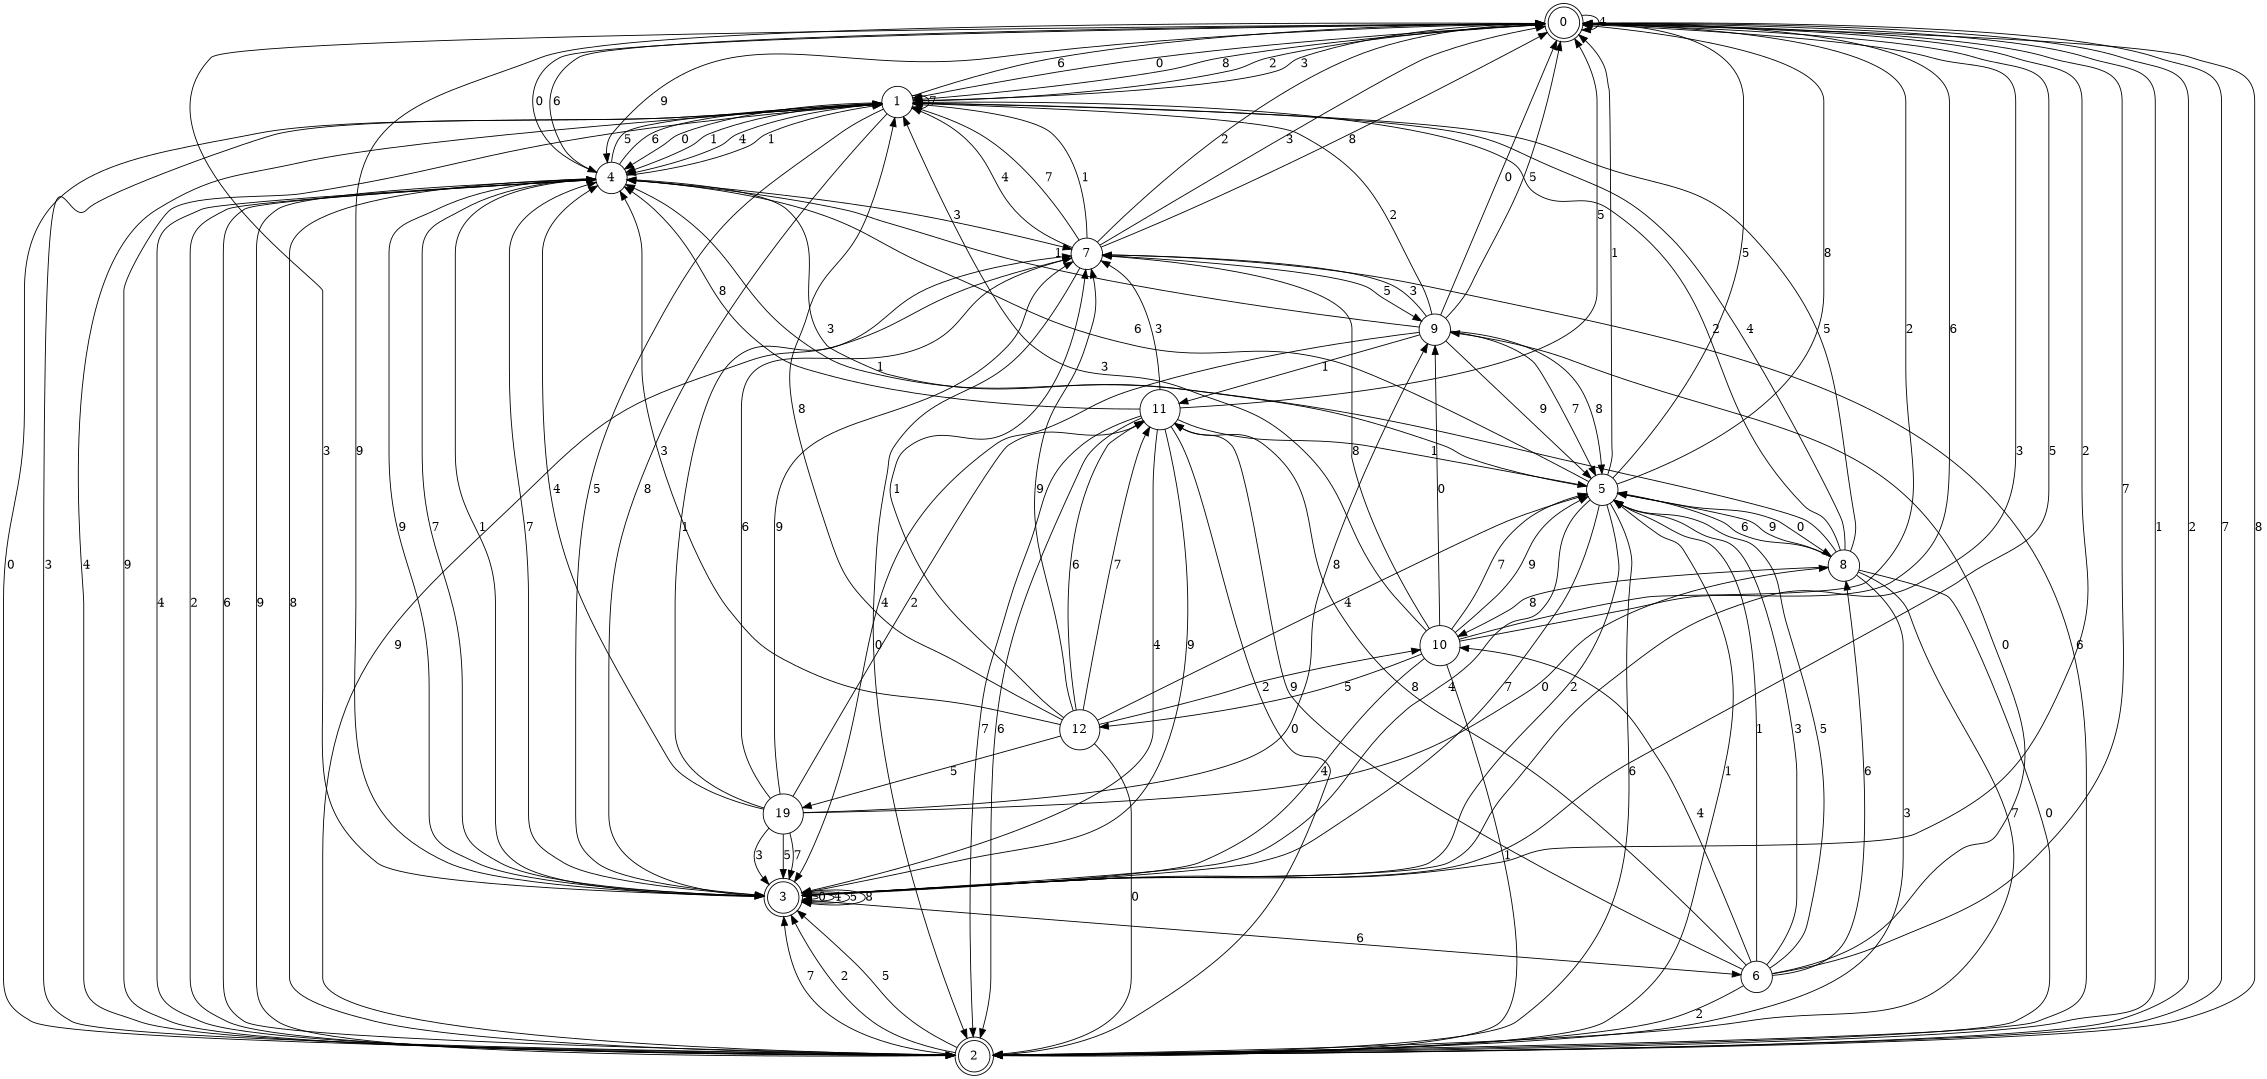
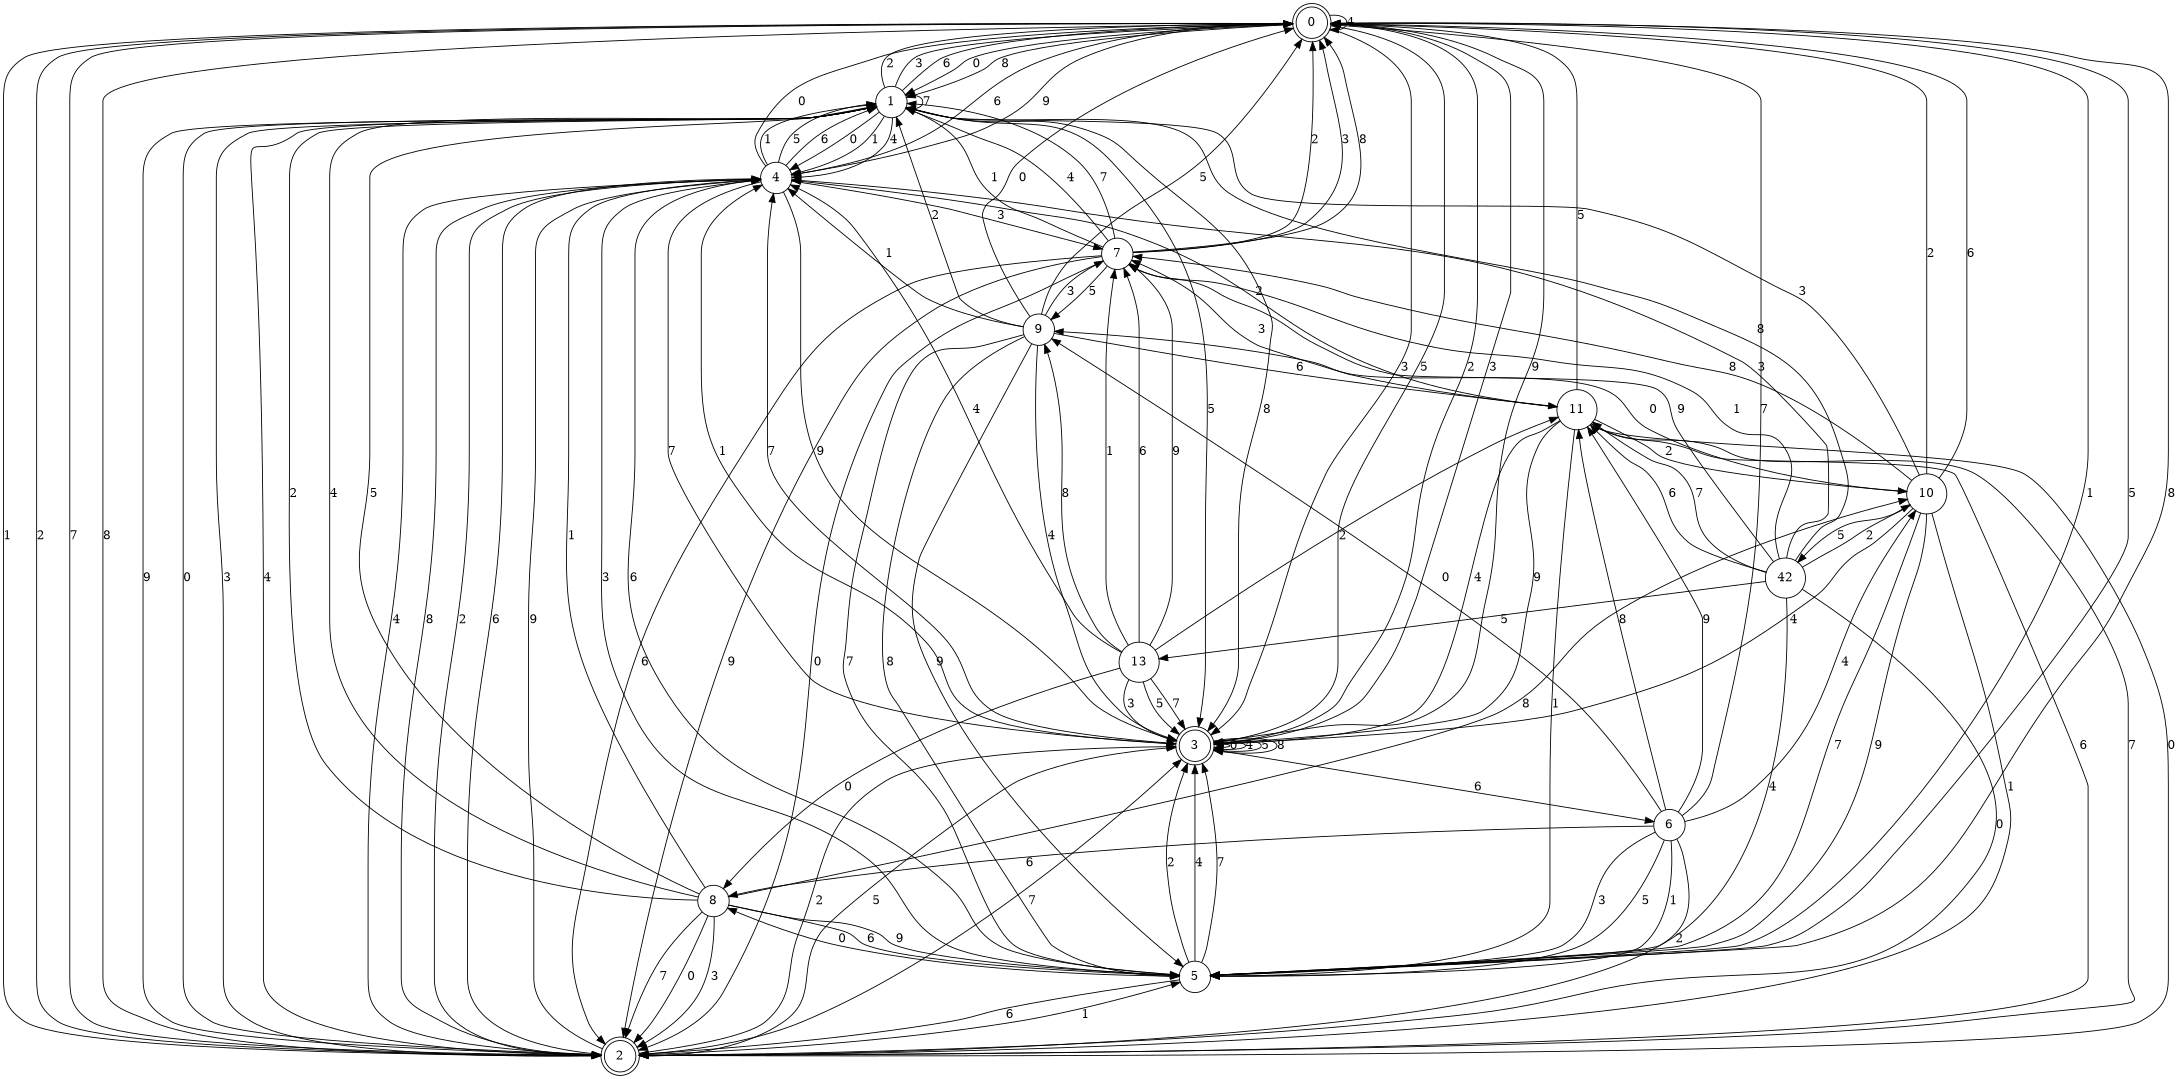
(723, 292) -> (1259, 292)
(1326, 368) -> (1300, 368)
none -> (1741, 474)
(1080, 730) -> (1785, 578)
(783, 814) -> (1139, 662)
